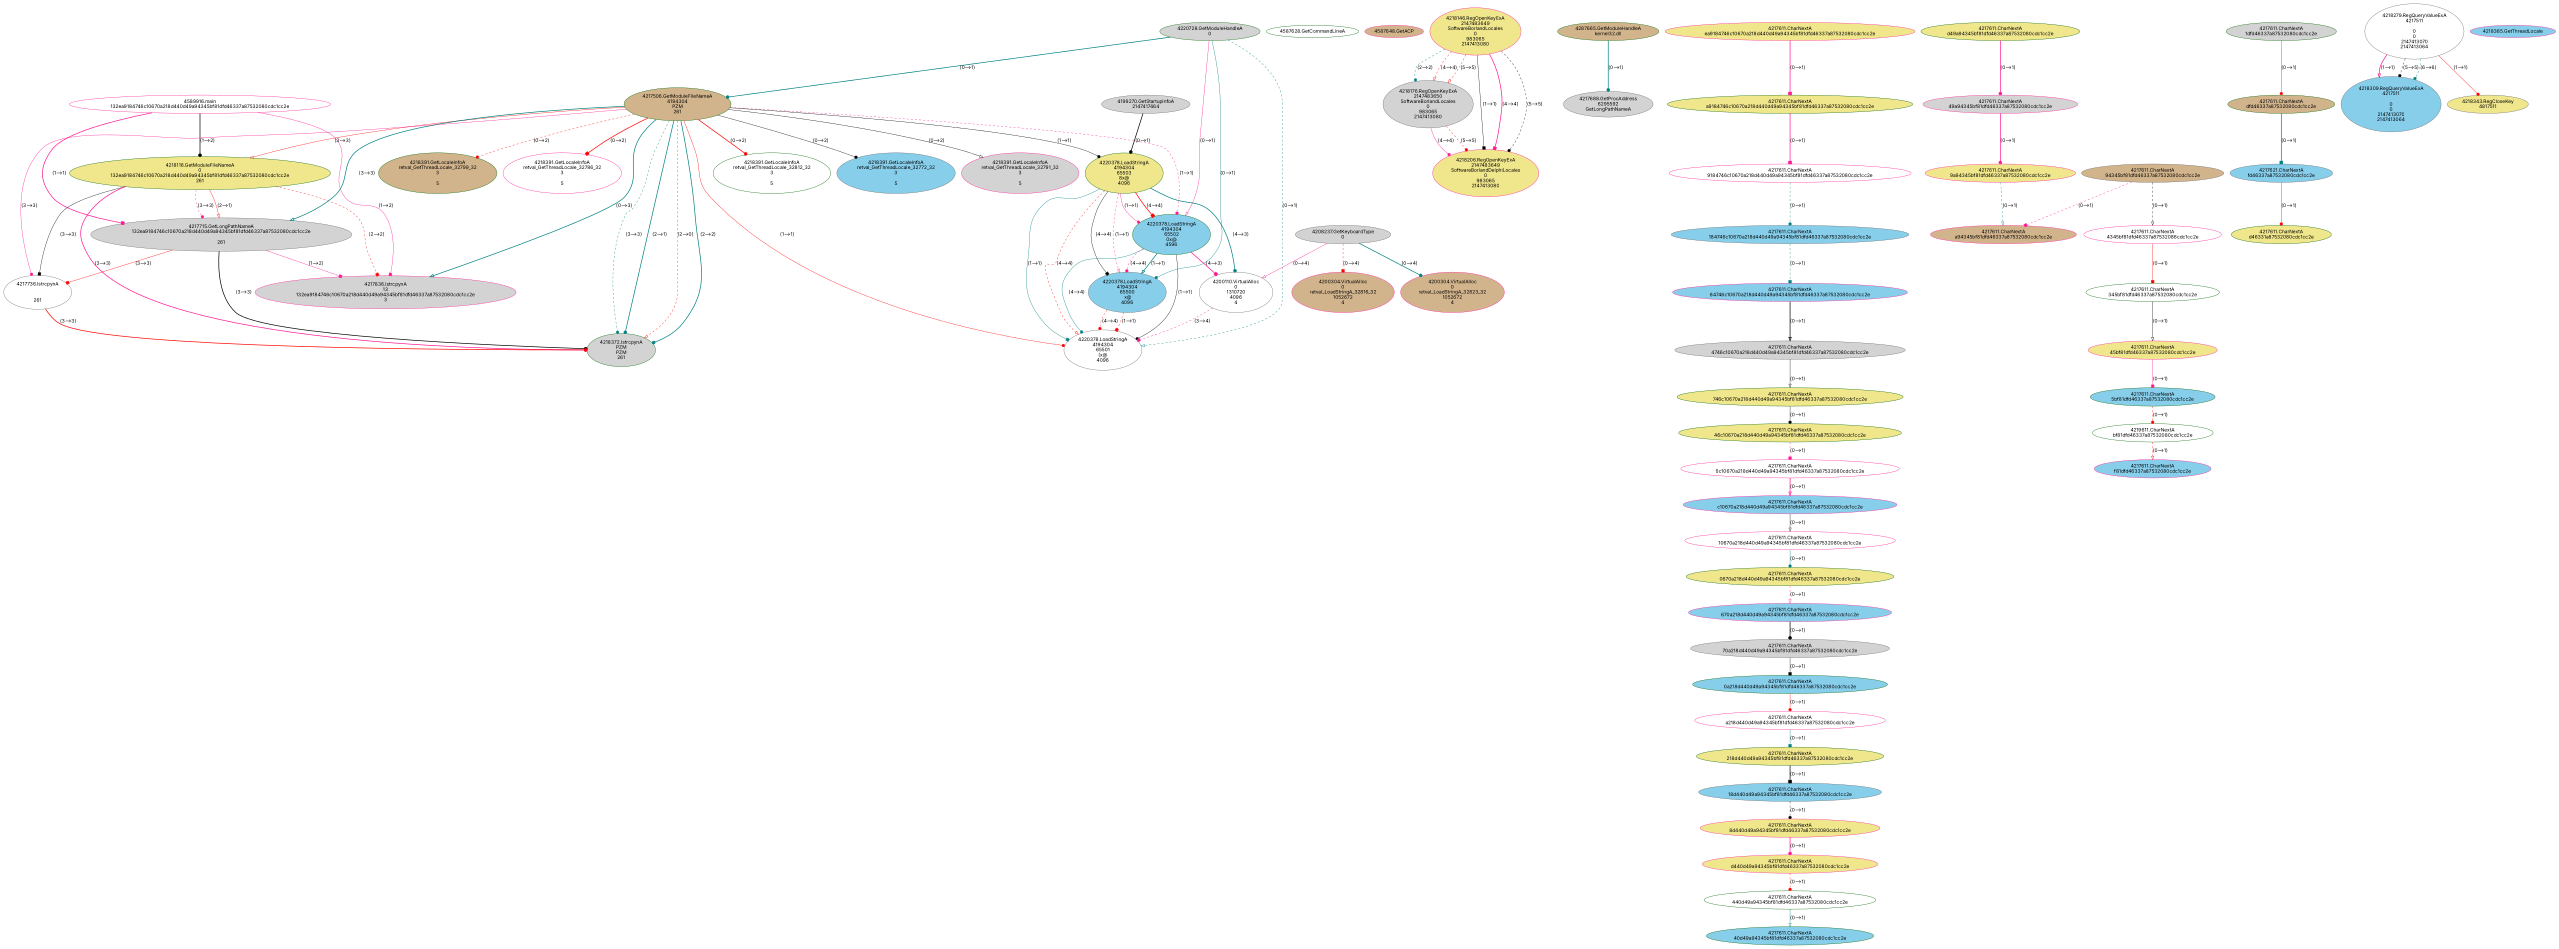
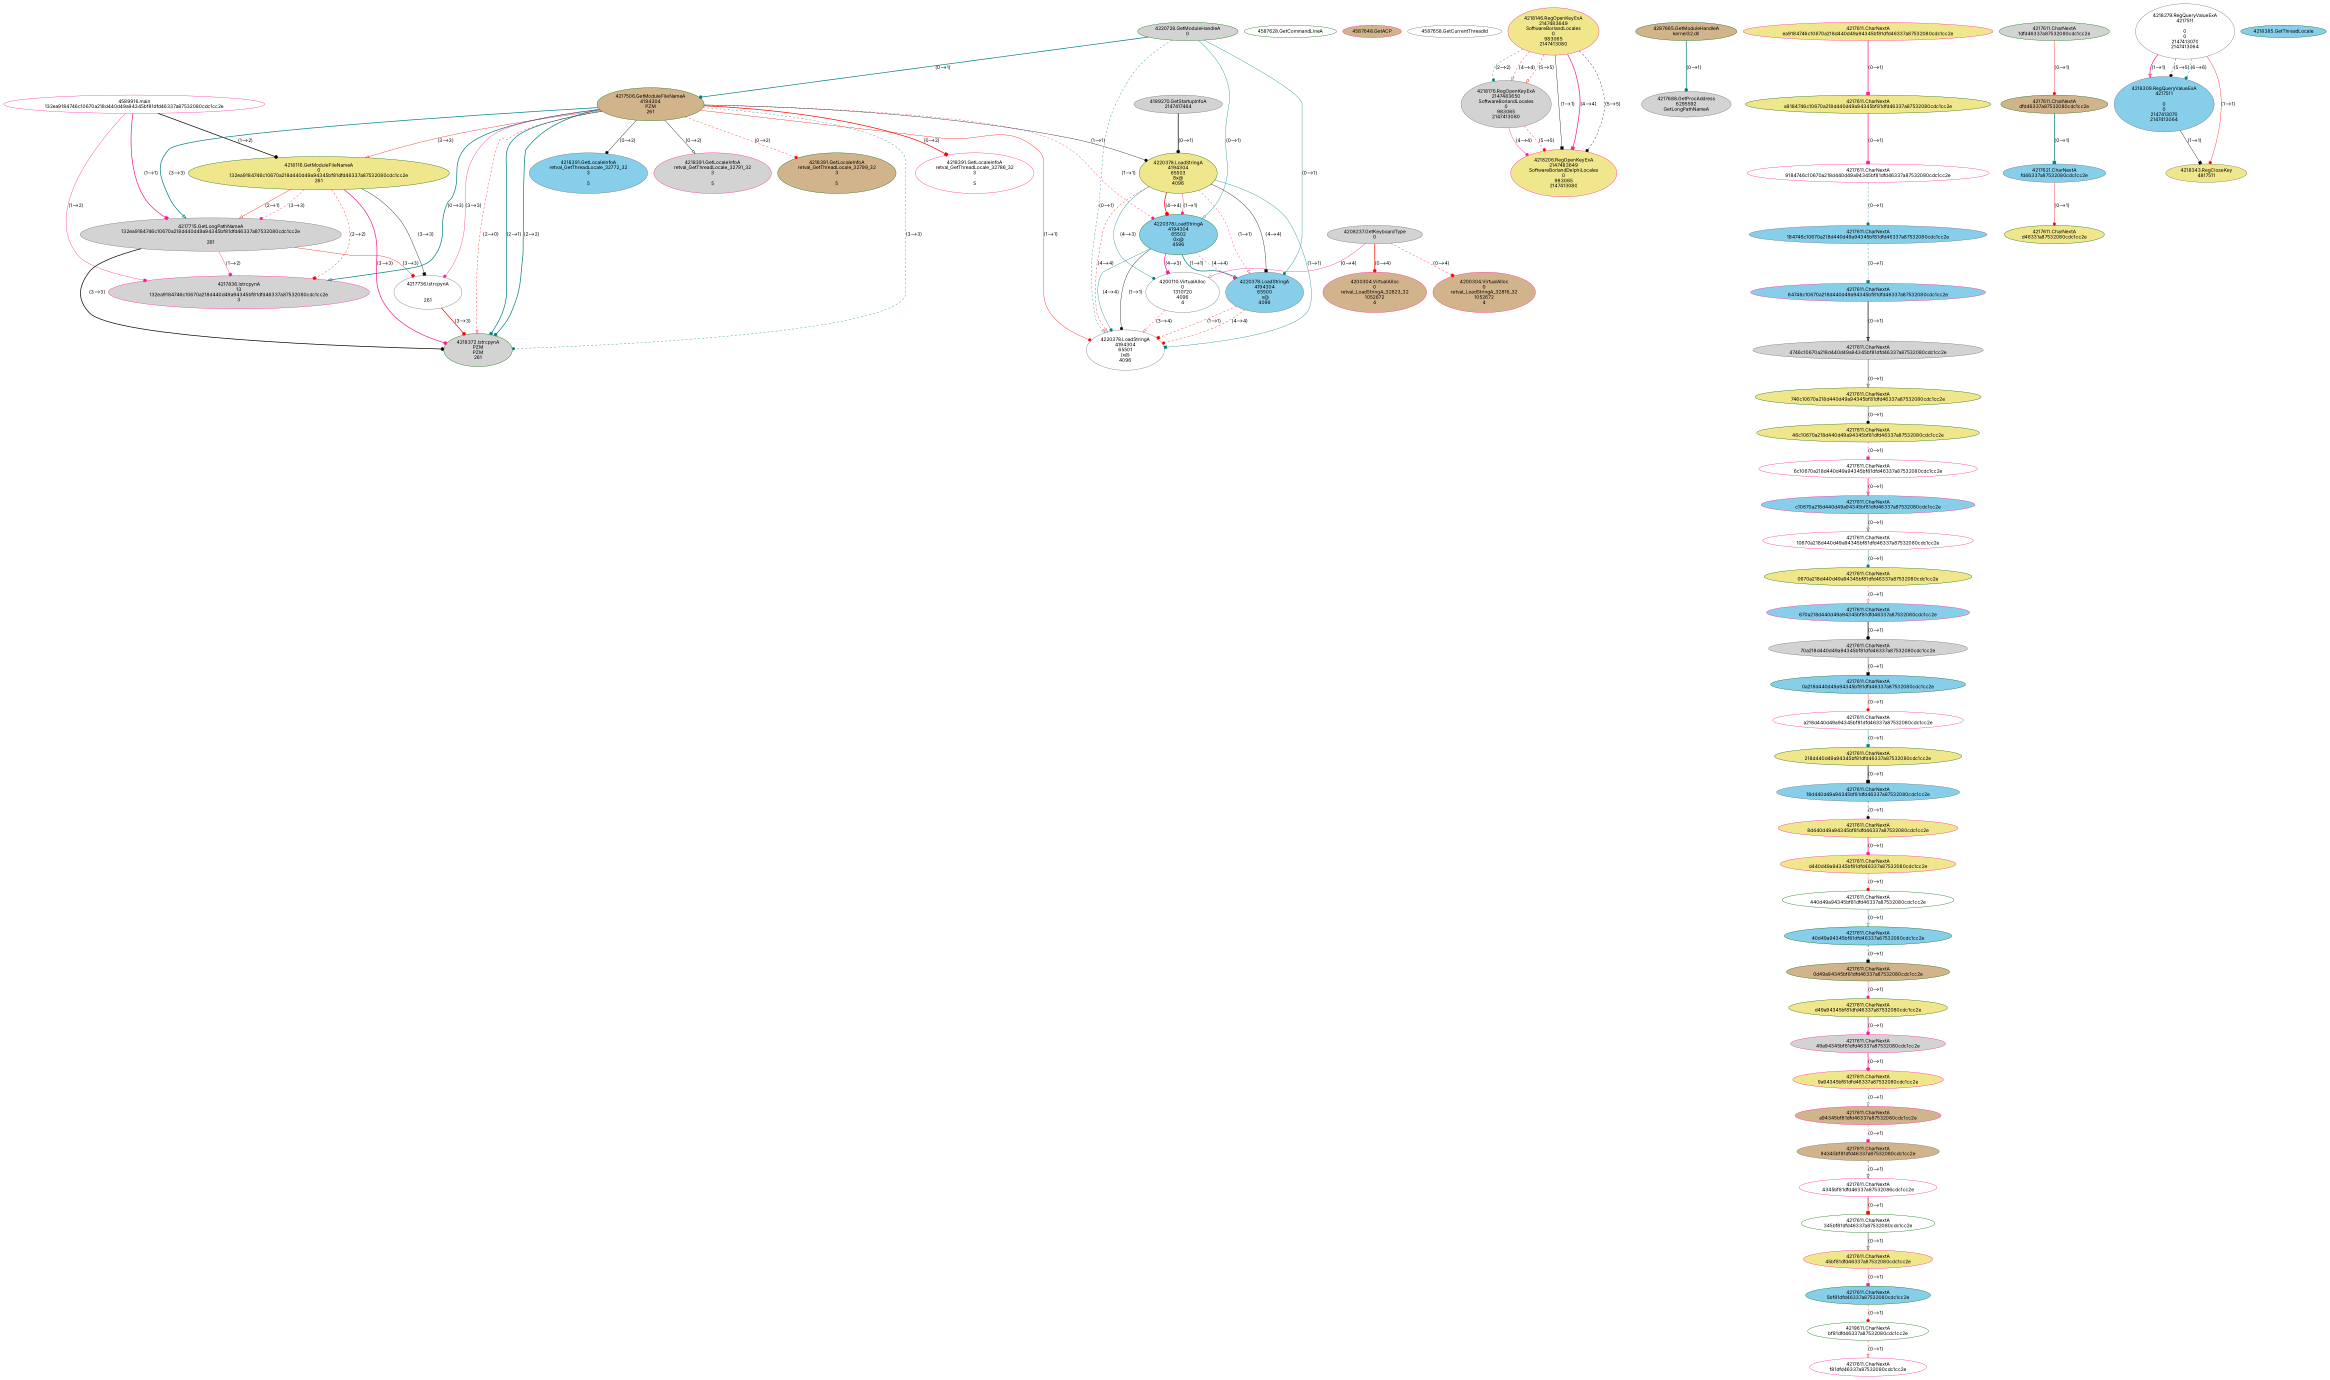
none -> (1455, 31)
(2513, 31) -> (2284, 31)
(1201, 128) -> (1226, 127)
none -> (2190, 146)
(772, 173) -> none
(2080, 203) -> (1868, 1132)
(1210, 211) -> (1113, 234)
(1389, 259) -> (1375, 257)
(2153, 262) -> (1868, 1204)
(1178, 326) -> (1155, 320)
(2153, 469) -> (1868, 1367)
none -> (1868, 972)
